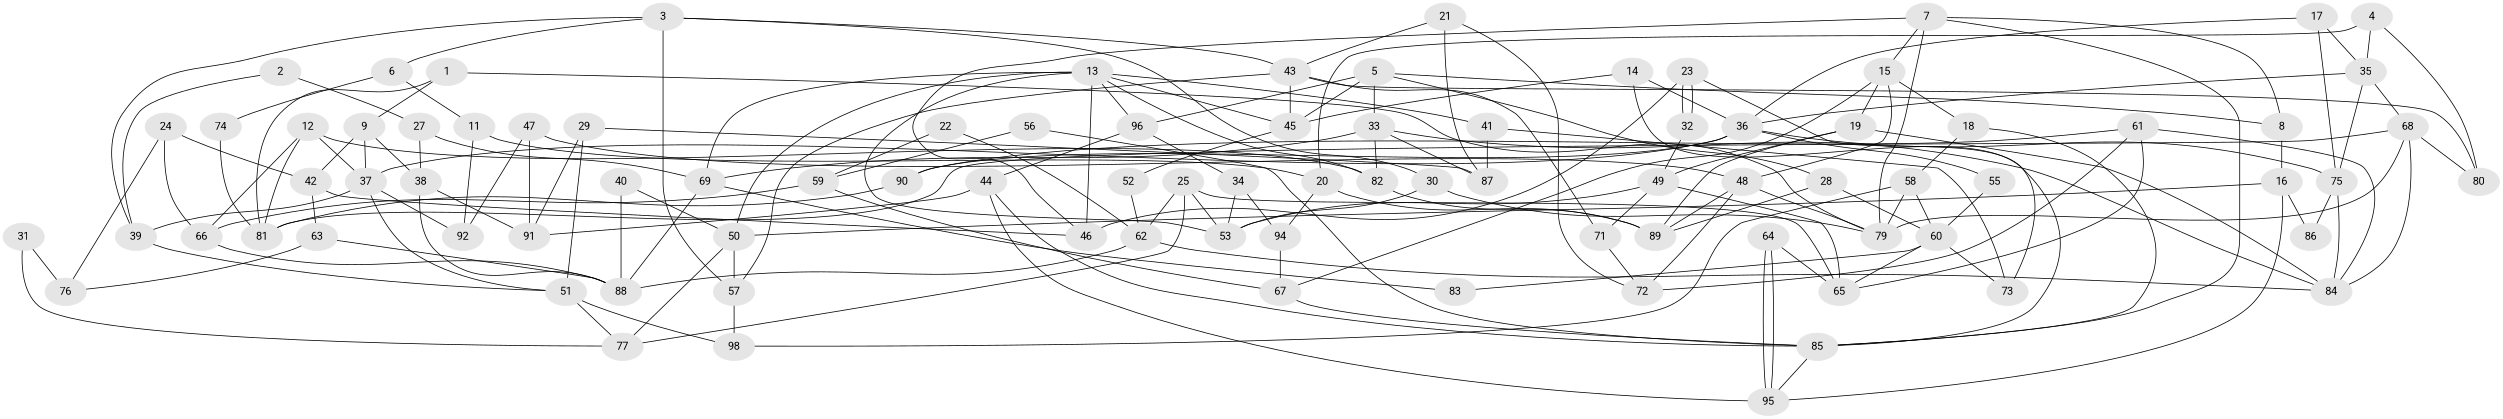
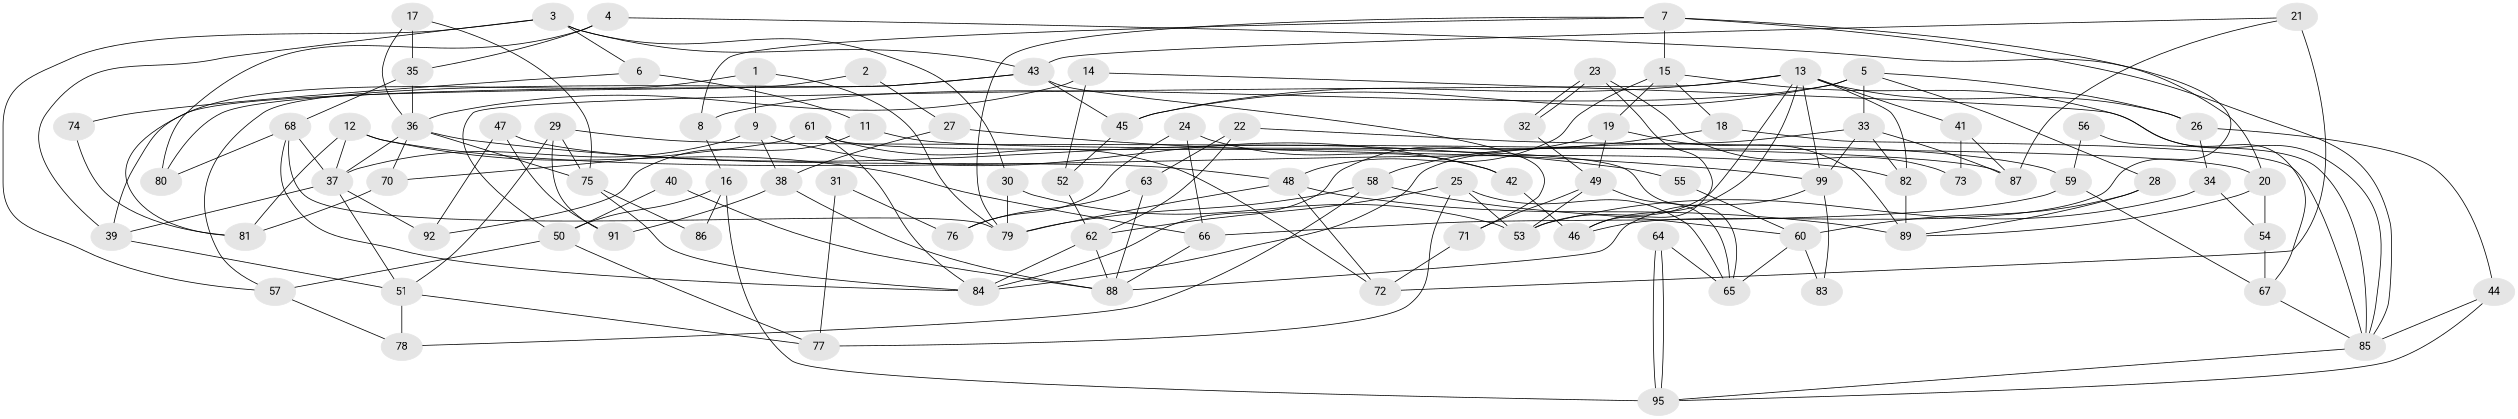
(1437, 98) -> (1076, 127)
(1137, 127) -> (2197, 127)
(2351, 127) -> (571, 154)
(1325, 150) -> (311, 154)
(705, 182) -> (1822, 182)
(902, 182) -> (387, 182)
(855, 208) -> none
(314, 209) -> (1193, 154)
(1280, 237) -> (2265, 237)
(1976, 268) -> none
(734, 347) -> (402, 347)
